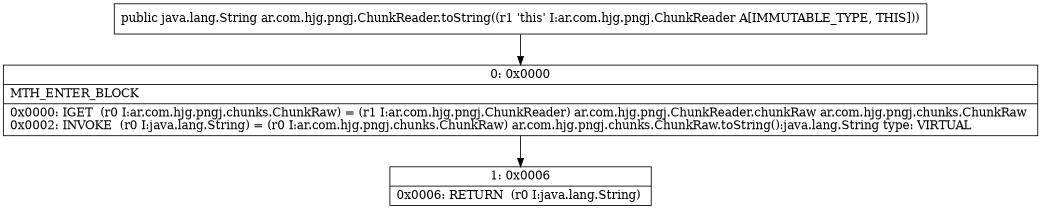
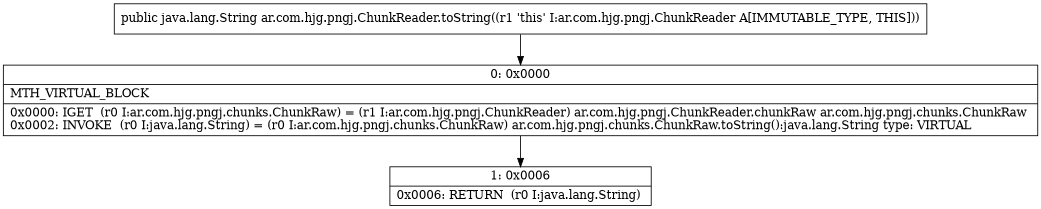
(75, 94) -> (80, 94)
